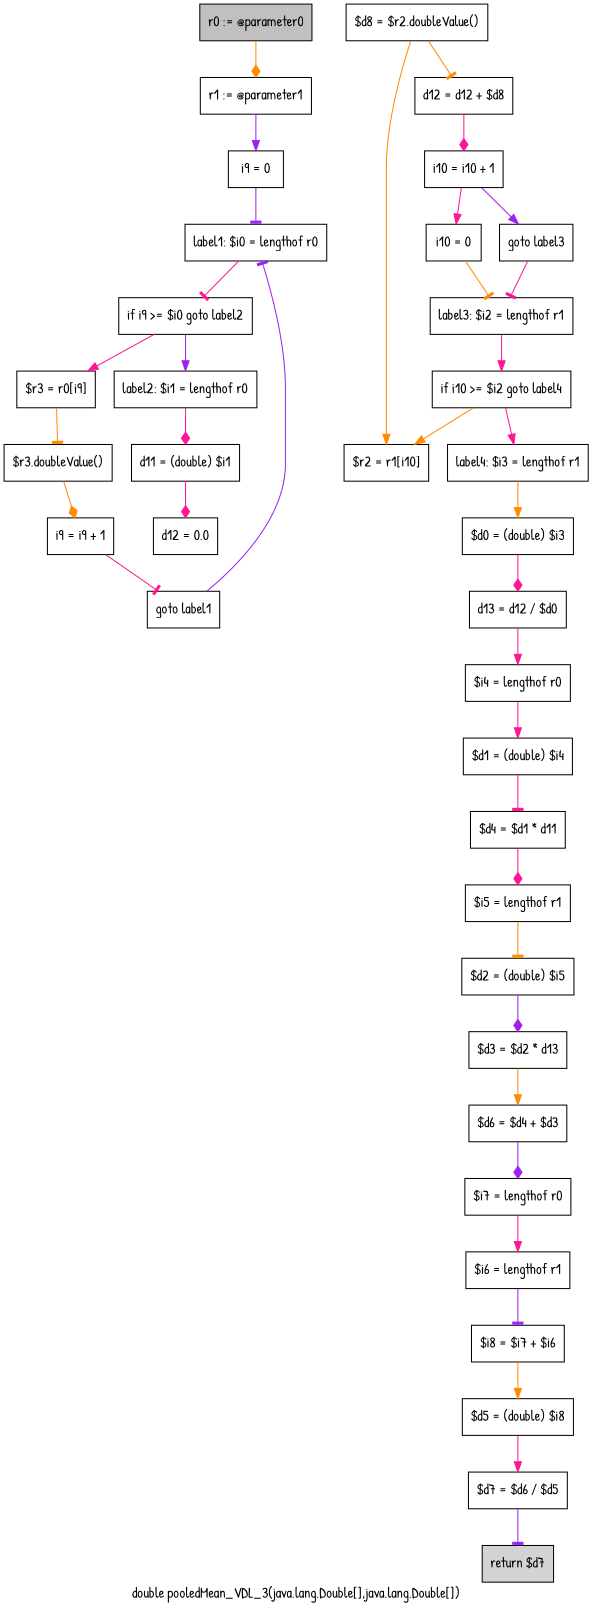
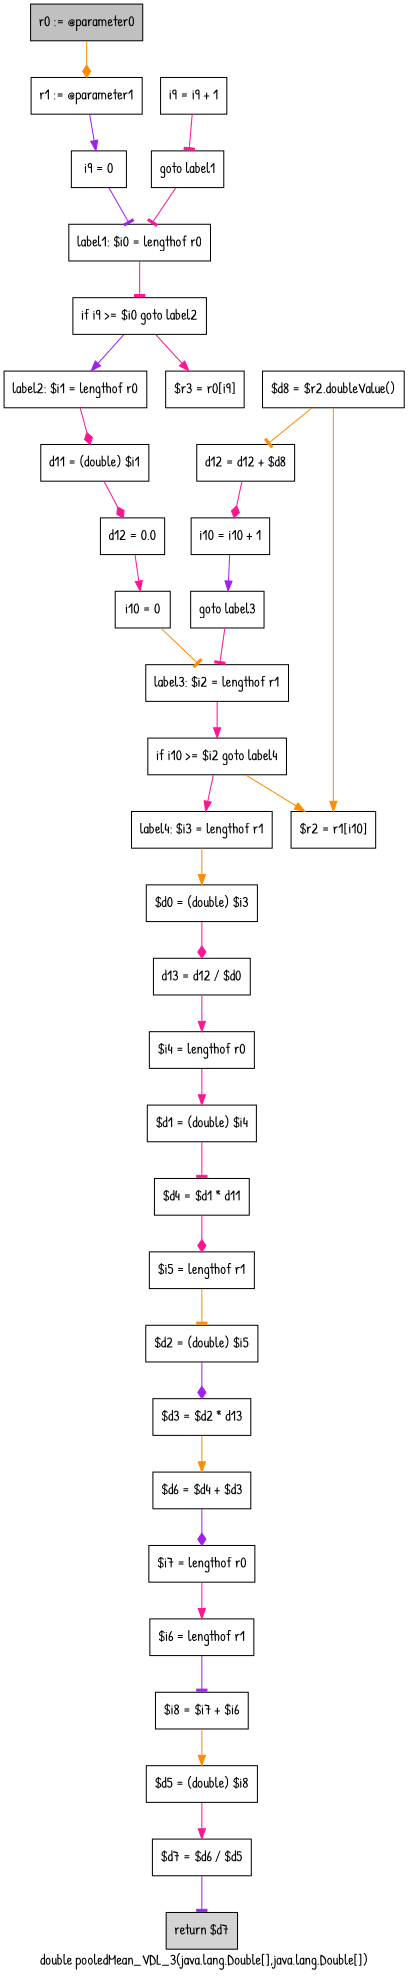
(459, 201) -> (137, 568)
(285, 441) -> (165, 204)
(58, 463) -> none
